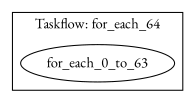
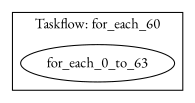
(98, 24) -> (98, 24)
